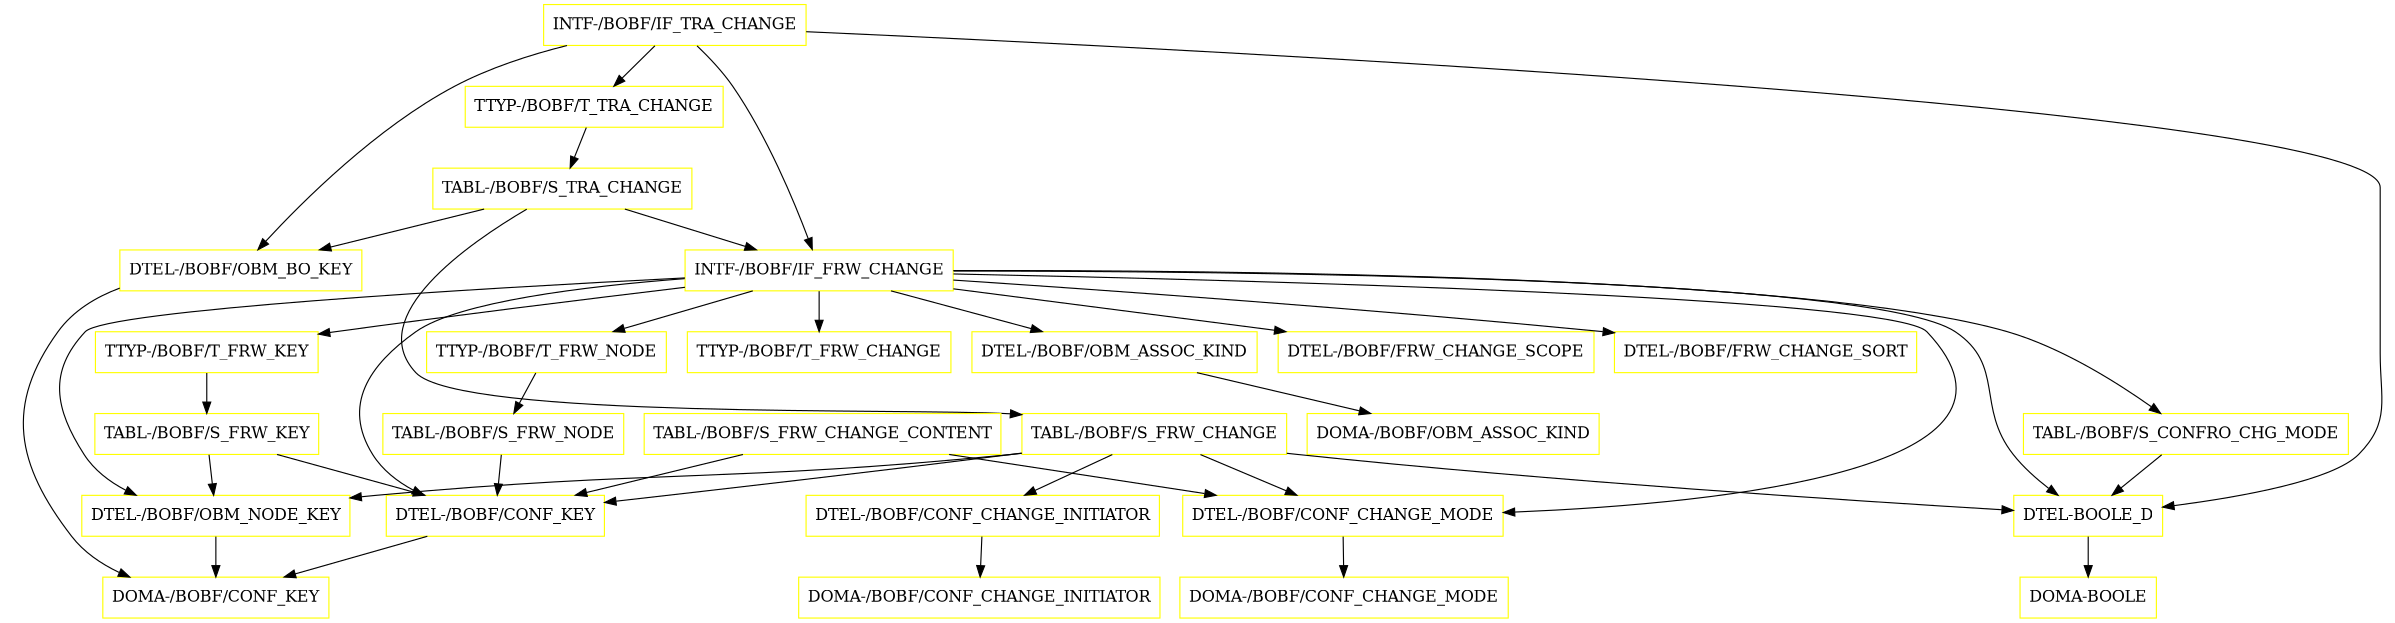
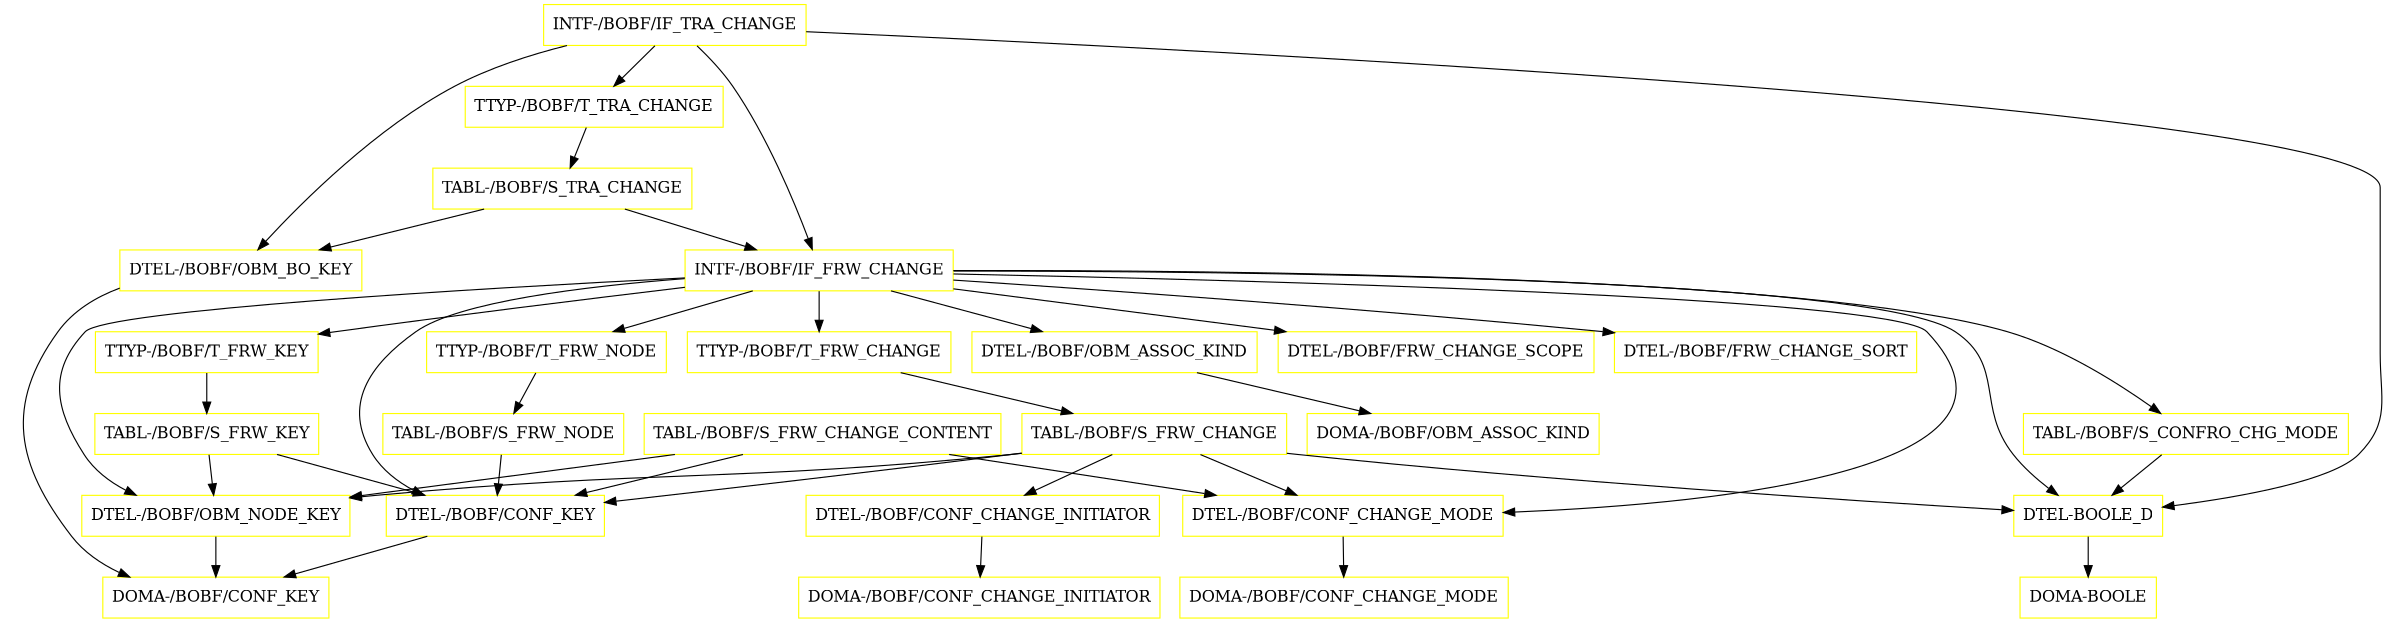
(599, 405) -> (981, 392)
none -> (518, 475)
